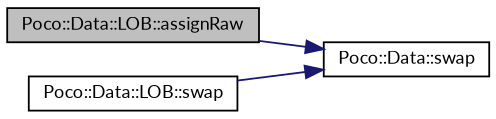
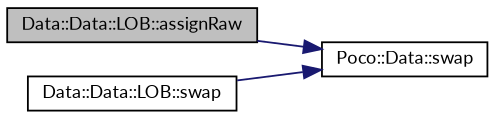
(133, 25) -> (132, 25)
(133, 94) -> (132, 94)
